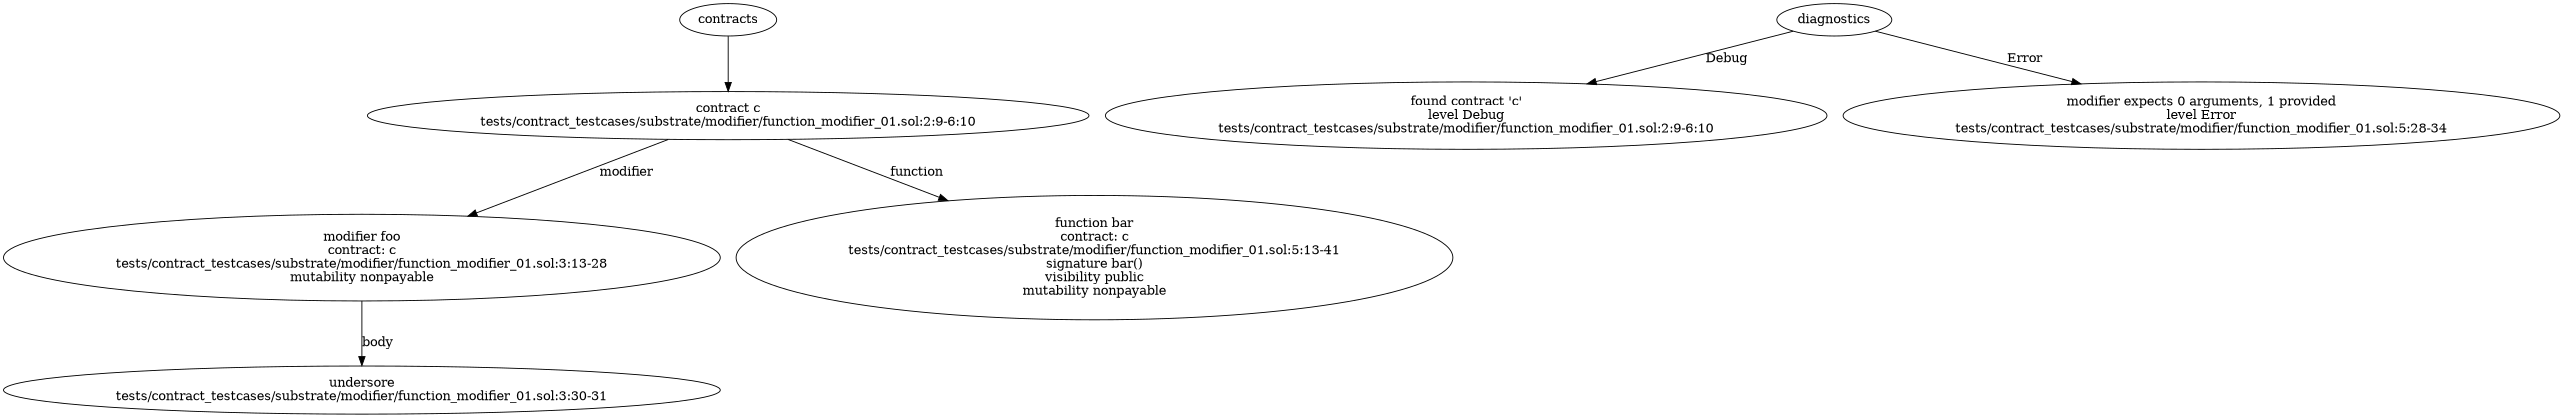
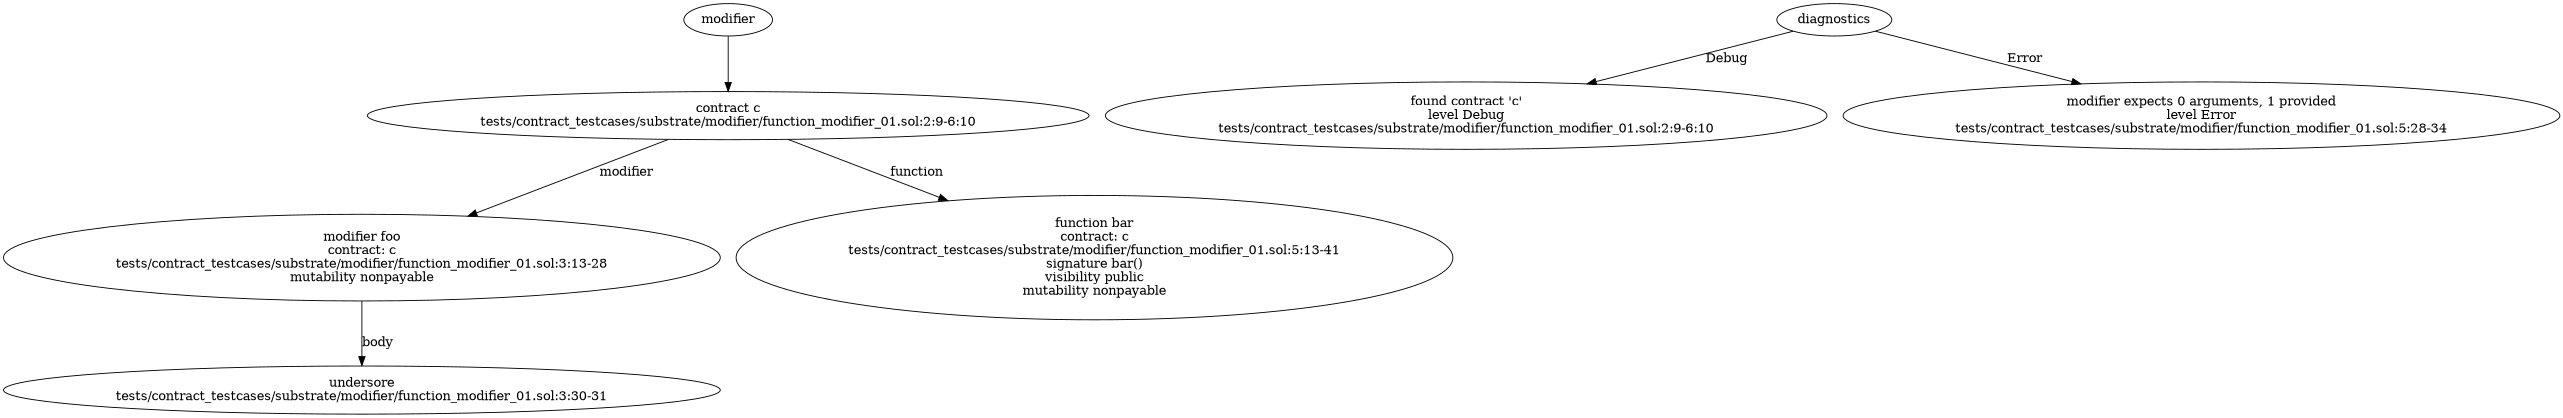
(728, 20) -> (728, 20)
